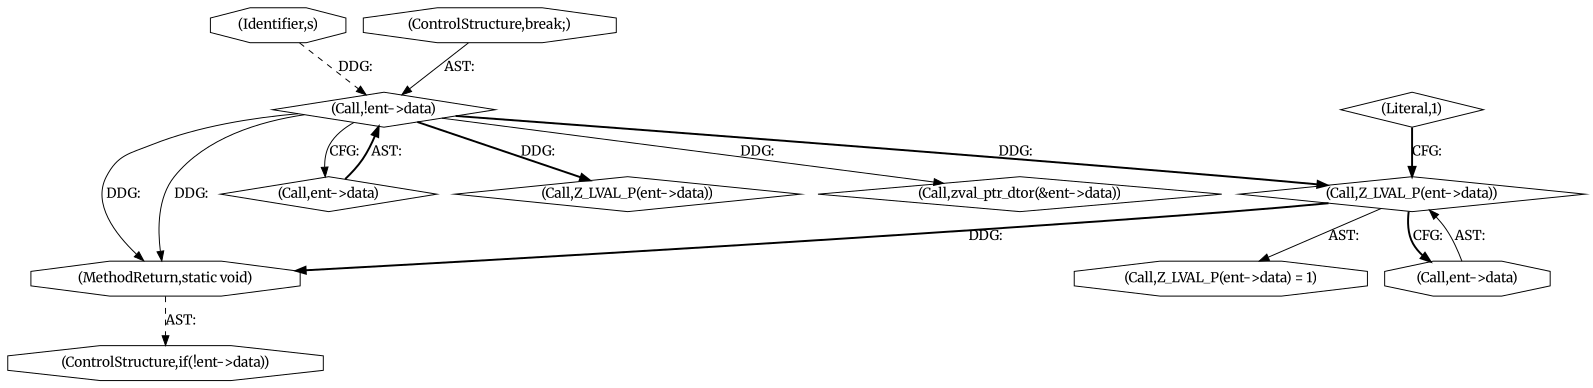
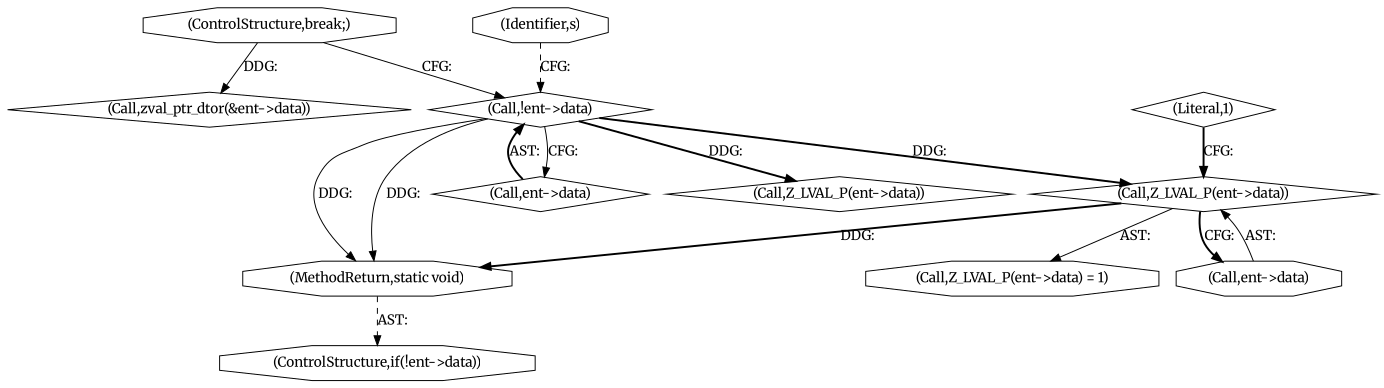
(357, 67) -> (557, 67)
(461, 67) -> (439, 67)
(688, 150) -> (242, 64)
